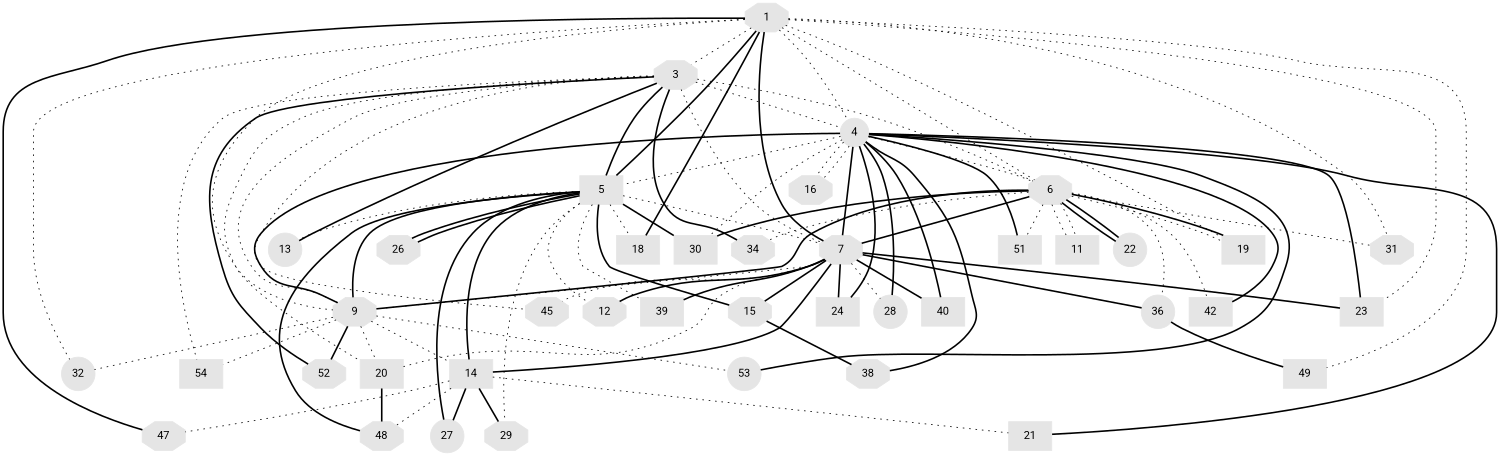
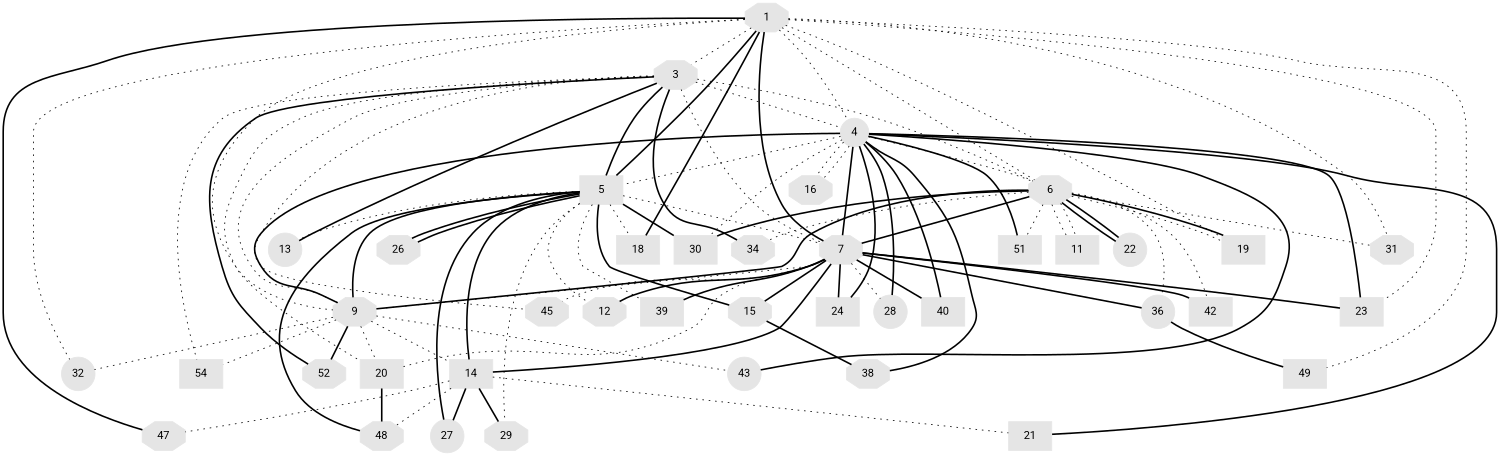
(1122, 170) -> (1026, 272)
(744, 374) -> (744, 374)
